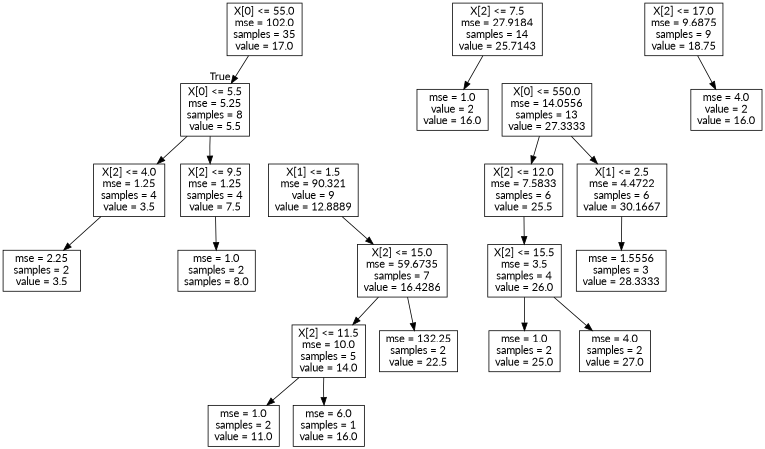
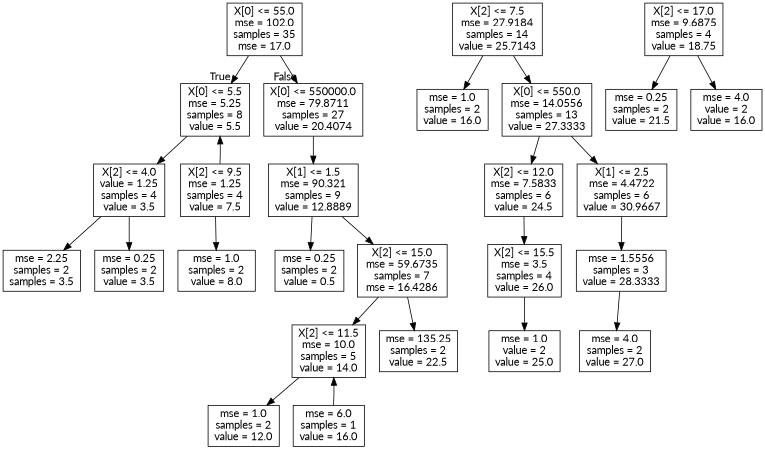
(265, 29) -> (265, 29)
(684, 29) -> (684, 29)
none -> (520, 66)
none -> (313, 110)
(453, 110) -> (453, 110)
none -> (641, 110)
(210, 146) -> (220, 154)
(129, 190) -> (129, 190)
(313, 190) -> (313, 190)
(524, 190) -> (524, 190)
(622, 190) -> (622, 190)
(42, 271) -> (42, 271)
none -> (129, 271)
(217, 271) -> (217, 271)
none -> (309, 271)
(402, 271) -> (402, 271)
(570, 311) -> (618, 307)
(419, 351) -> (419, 351)
(525, 351) -> (525, 351)
(324, 387) -> (334, 395)
(244, 426) -> (244, 426)
